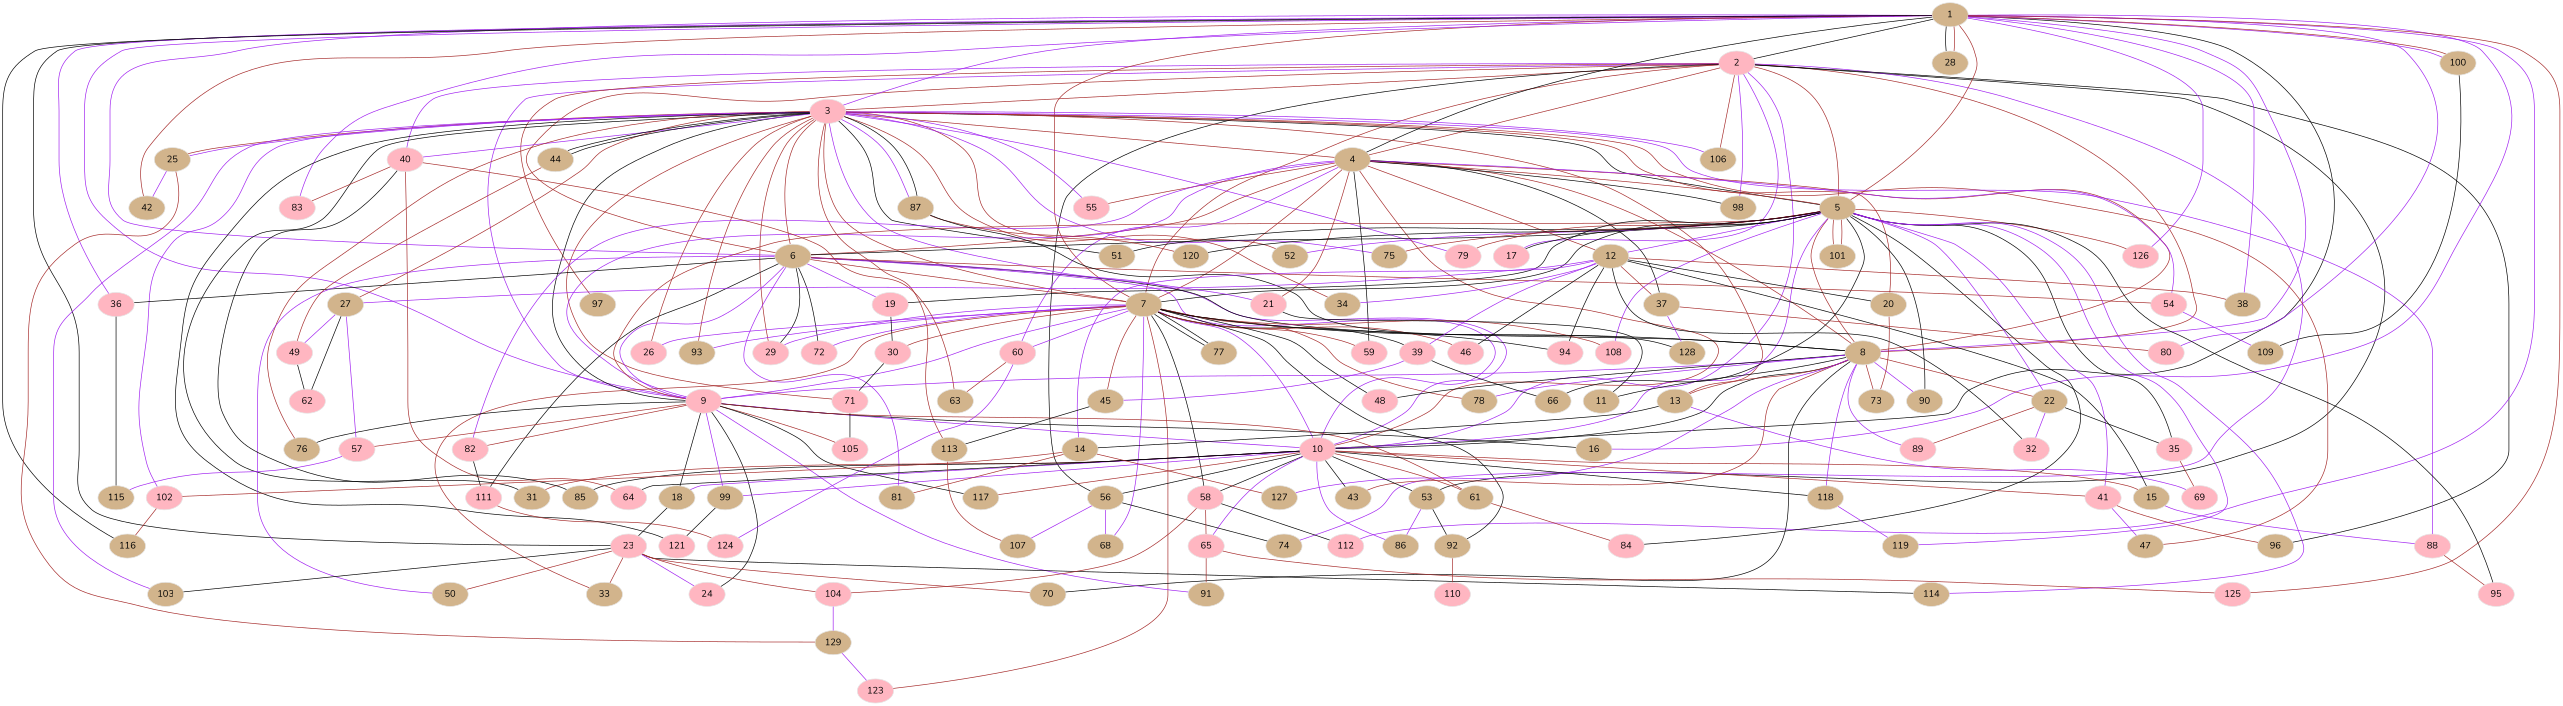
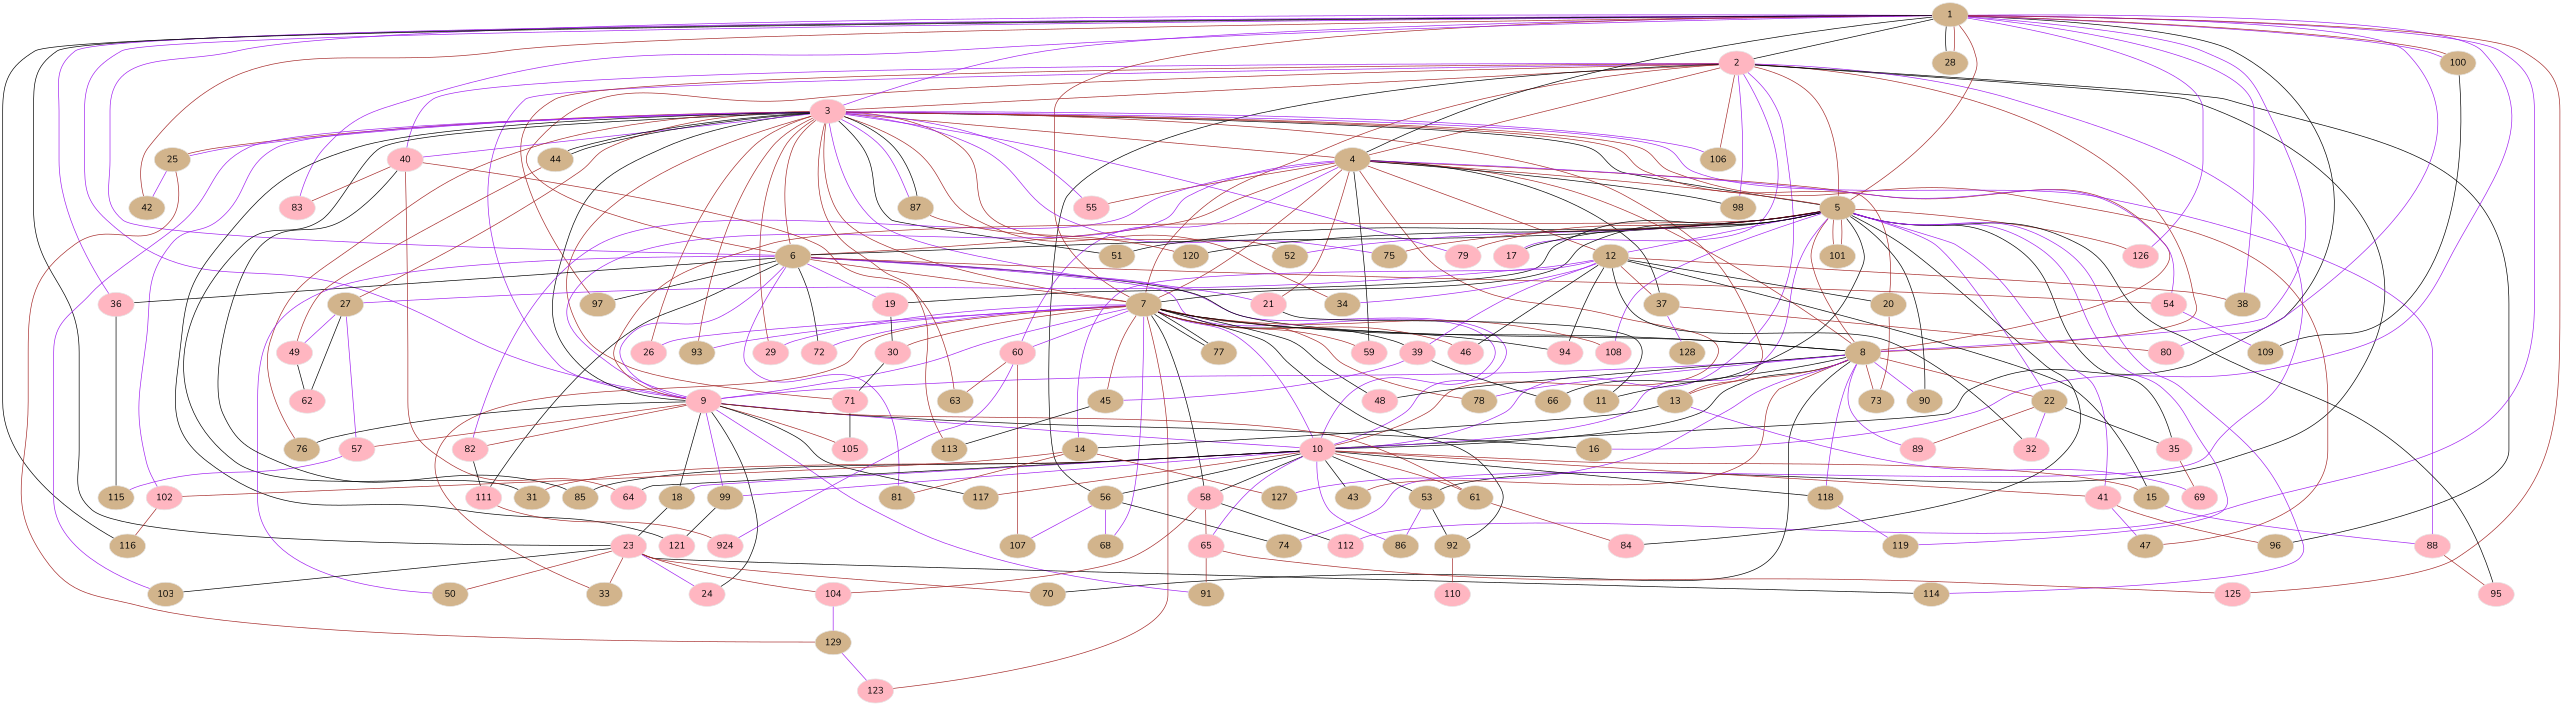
(1300, 297) -> none
(799, 308) -> (695, 280)
(958, 512) -> (1018, 449)
(725, 546) -> (725, 546)
